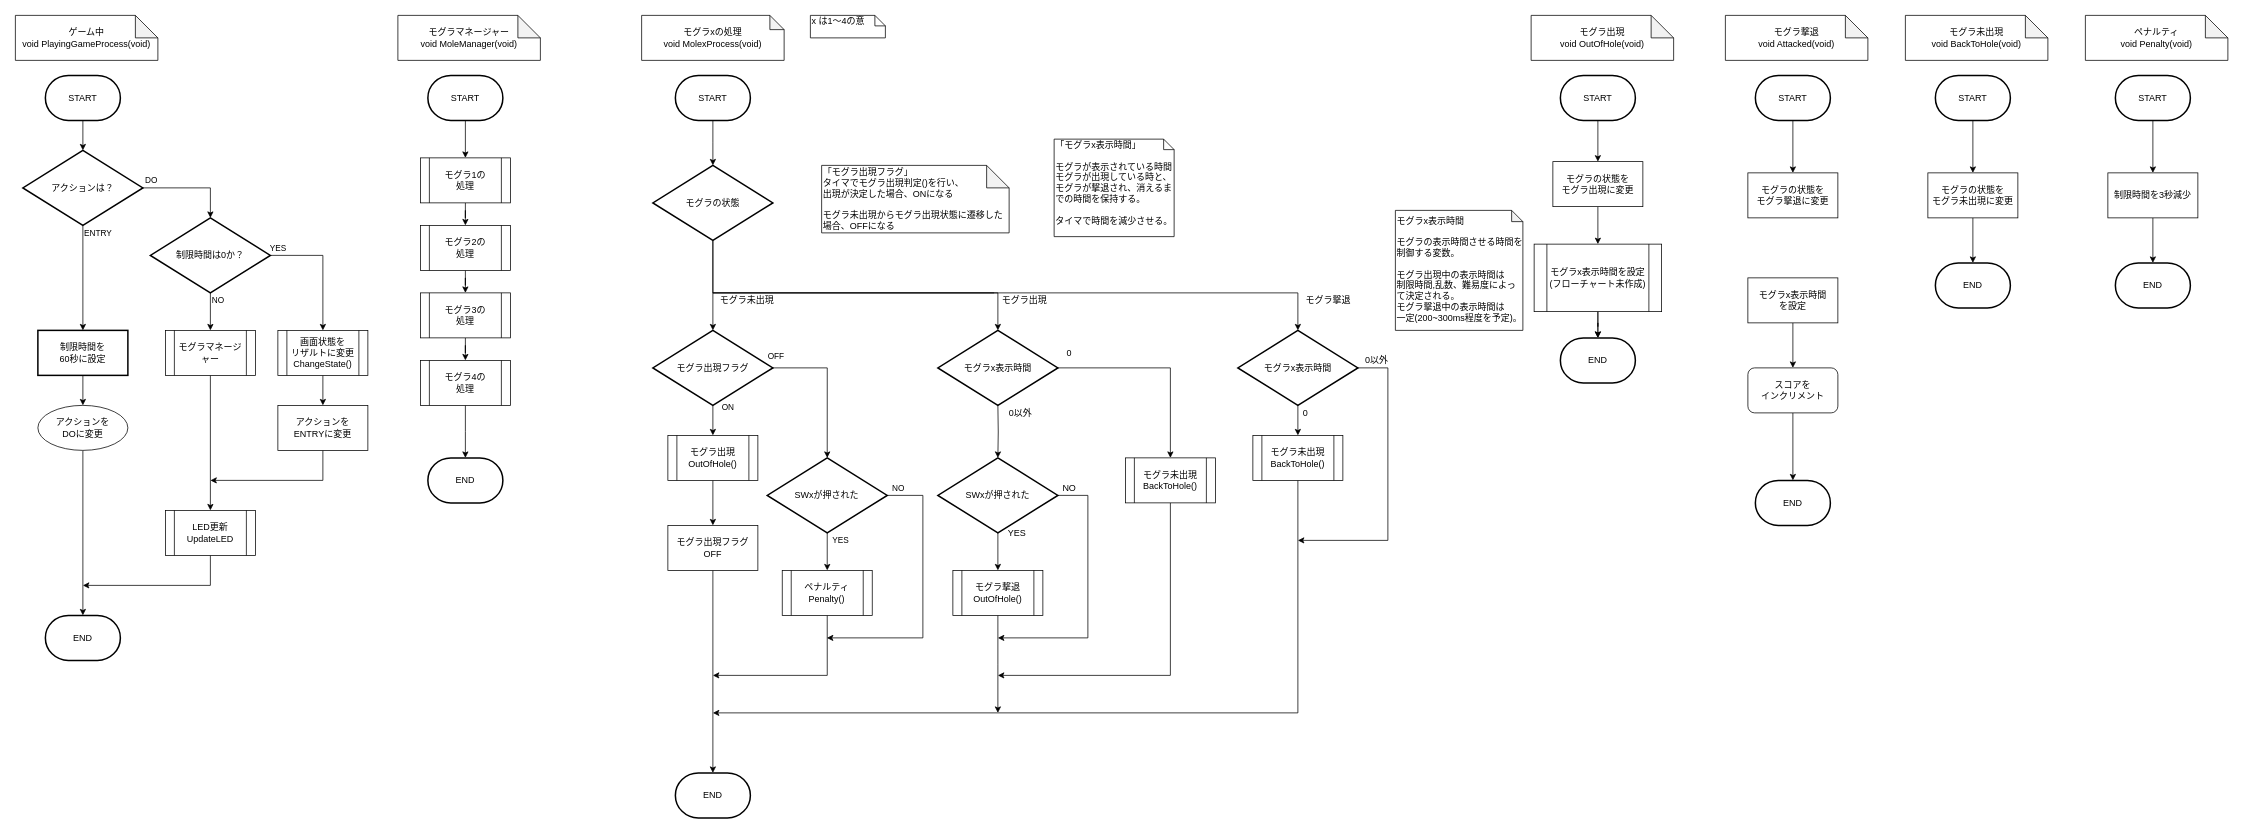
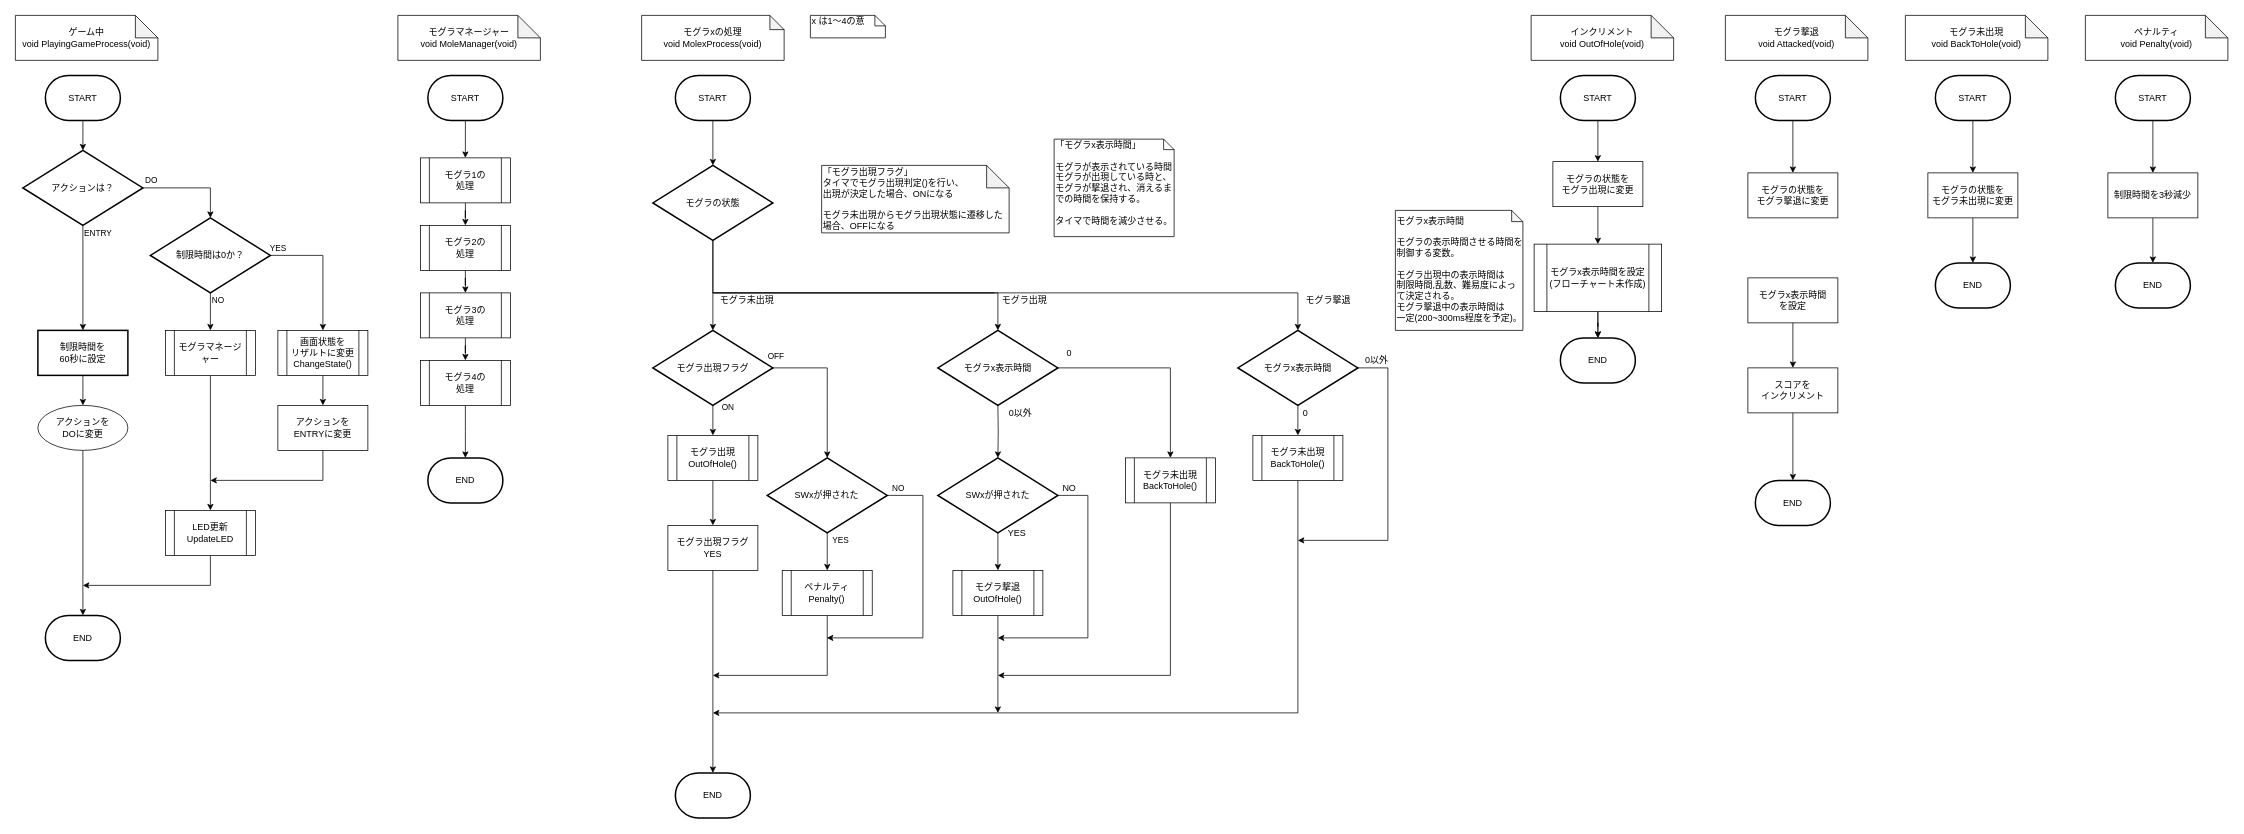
(1602, 38) -> (1602, 38)
(1793, 390) -> (1793, 390)
(713, 548) -> (713, 548)
